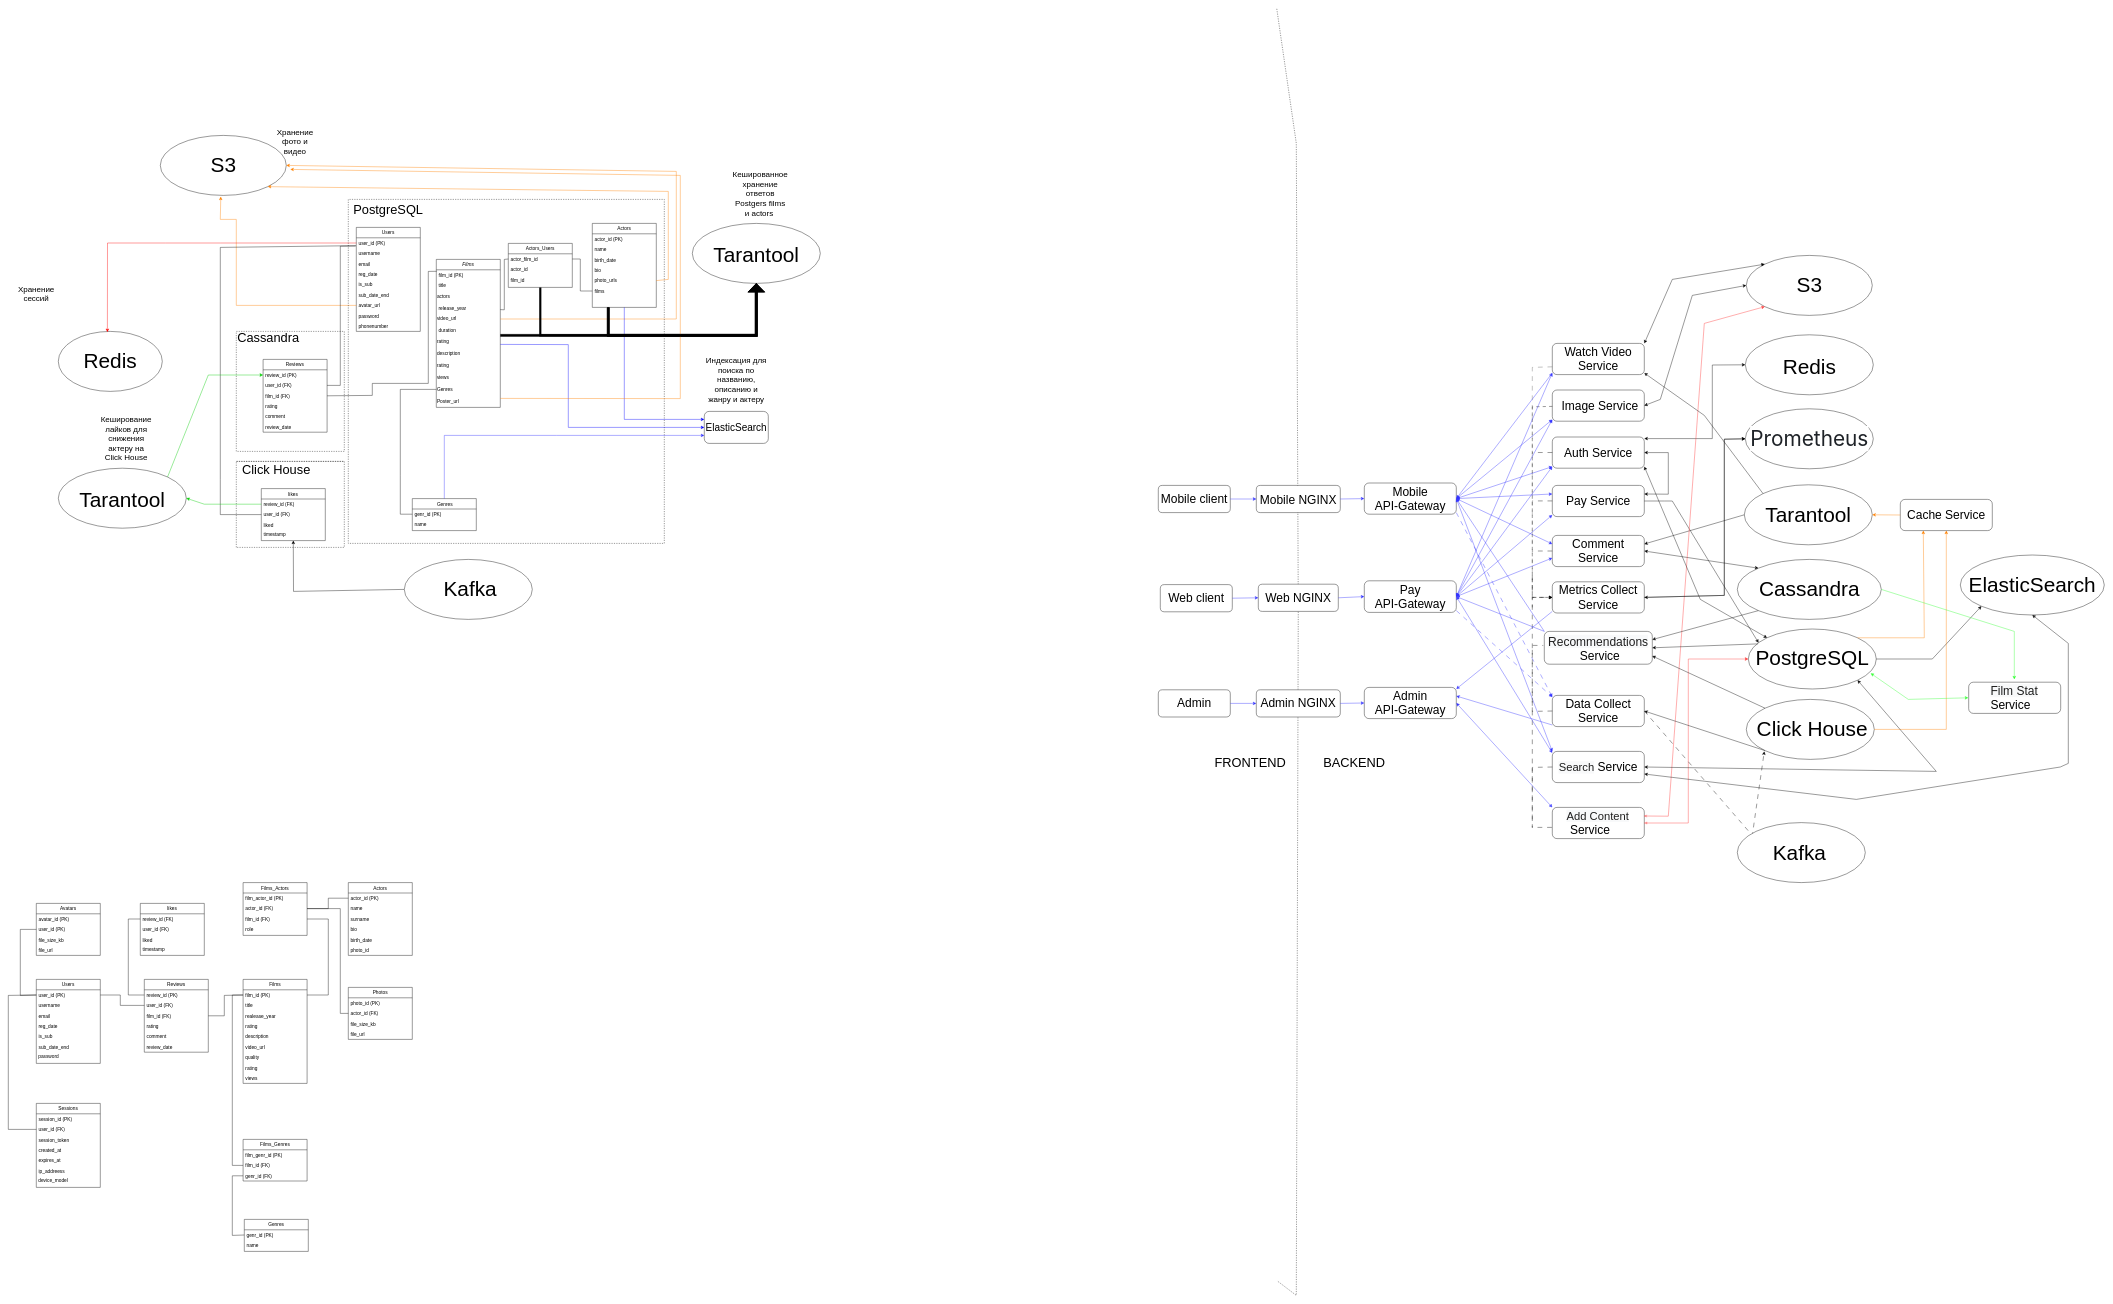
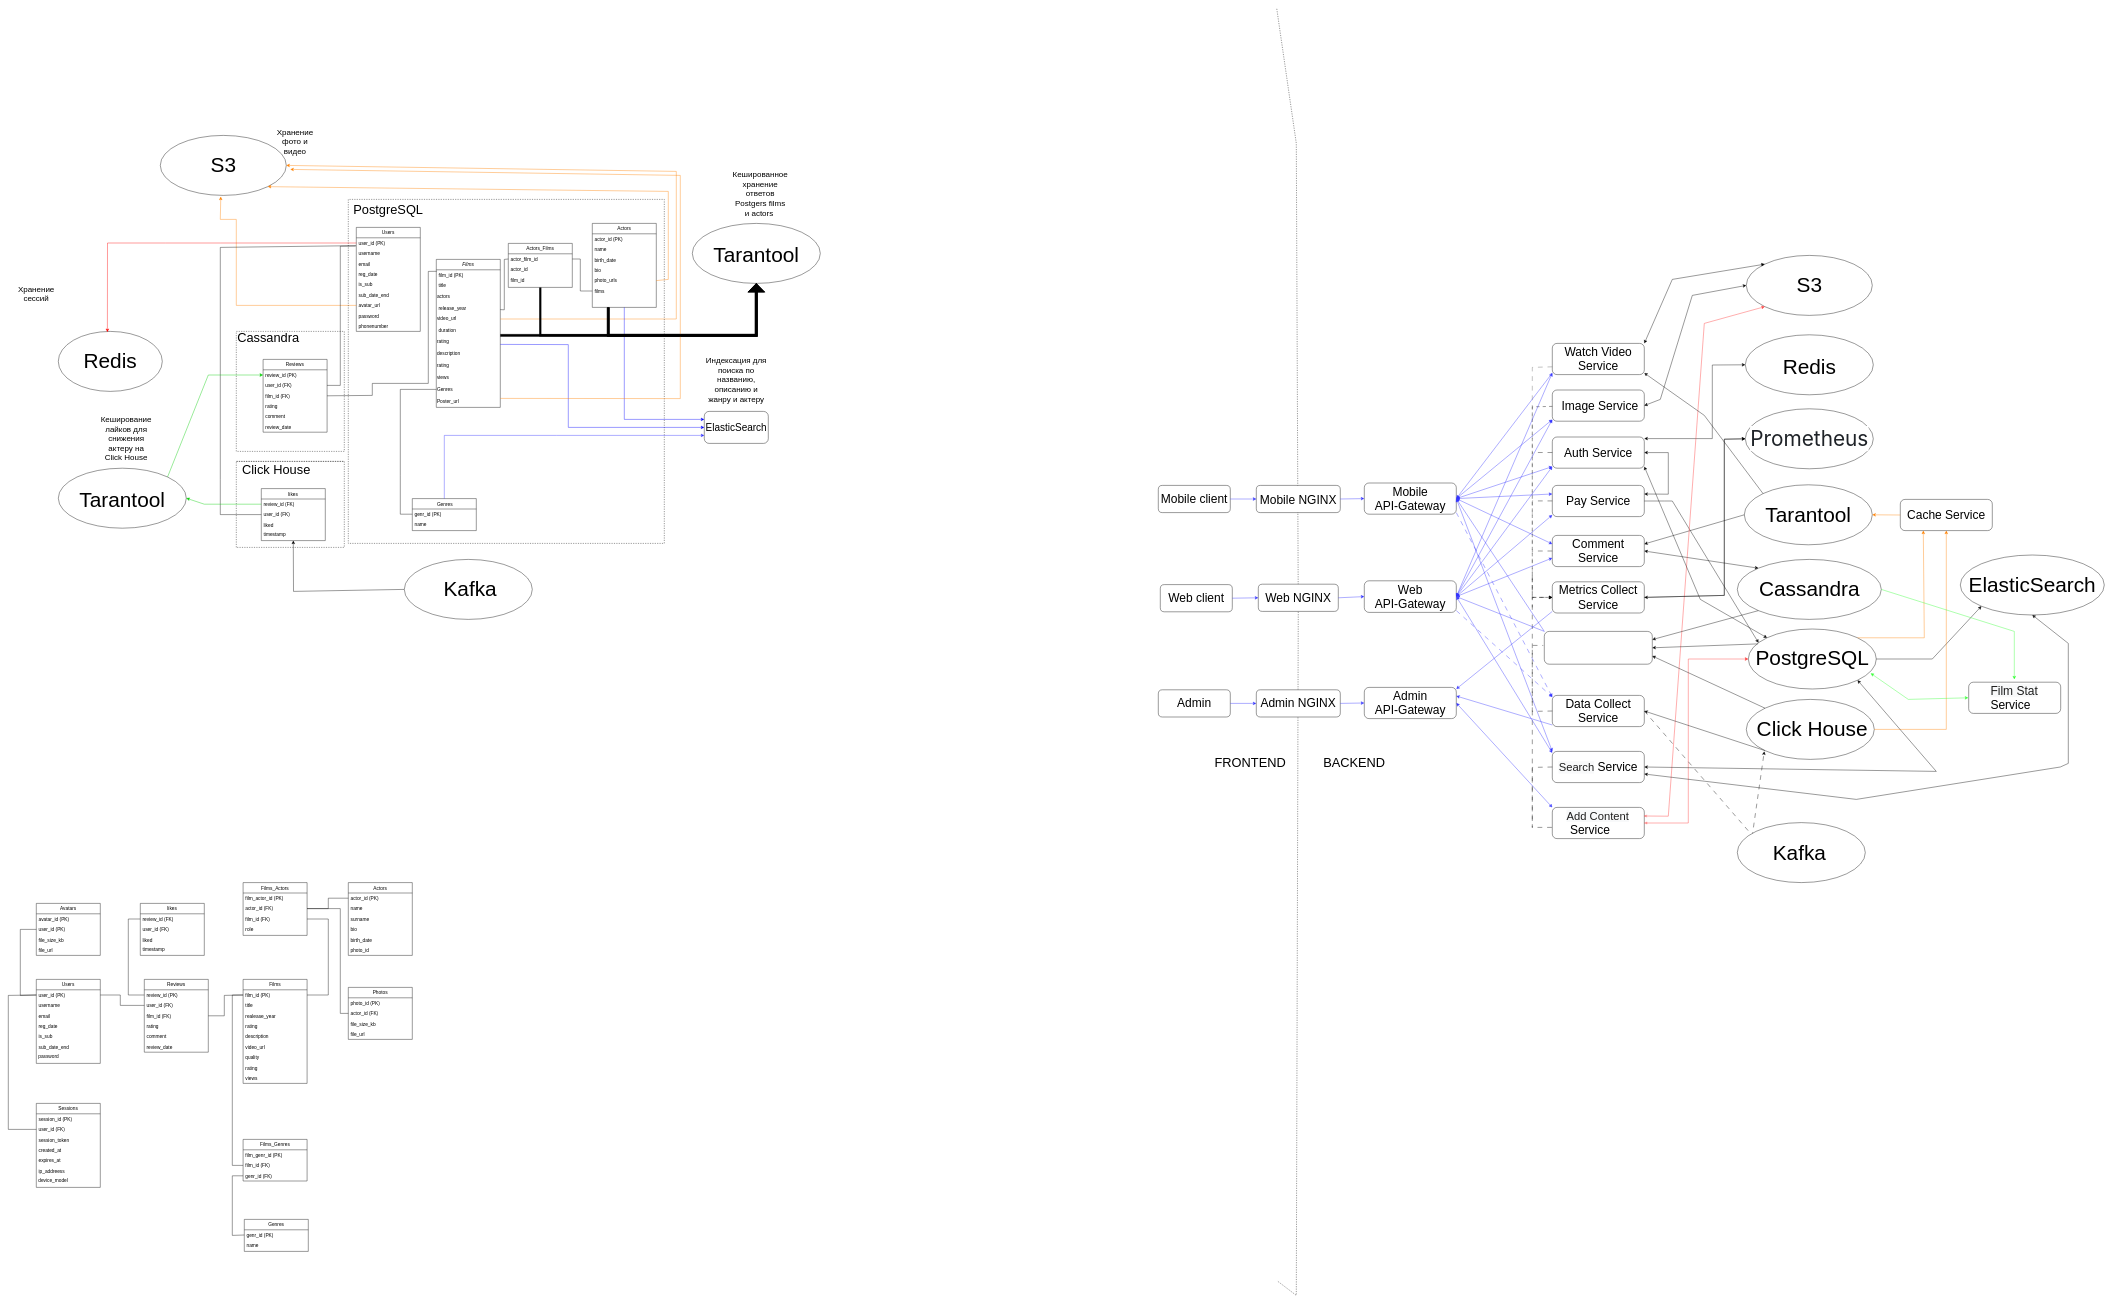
(540, 249) -> (540, 249)
(1410, 597) -> (1410, 597)
(1598, 649) -> none
